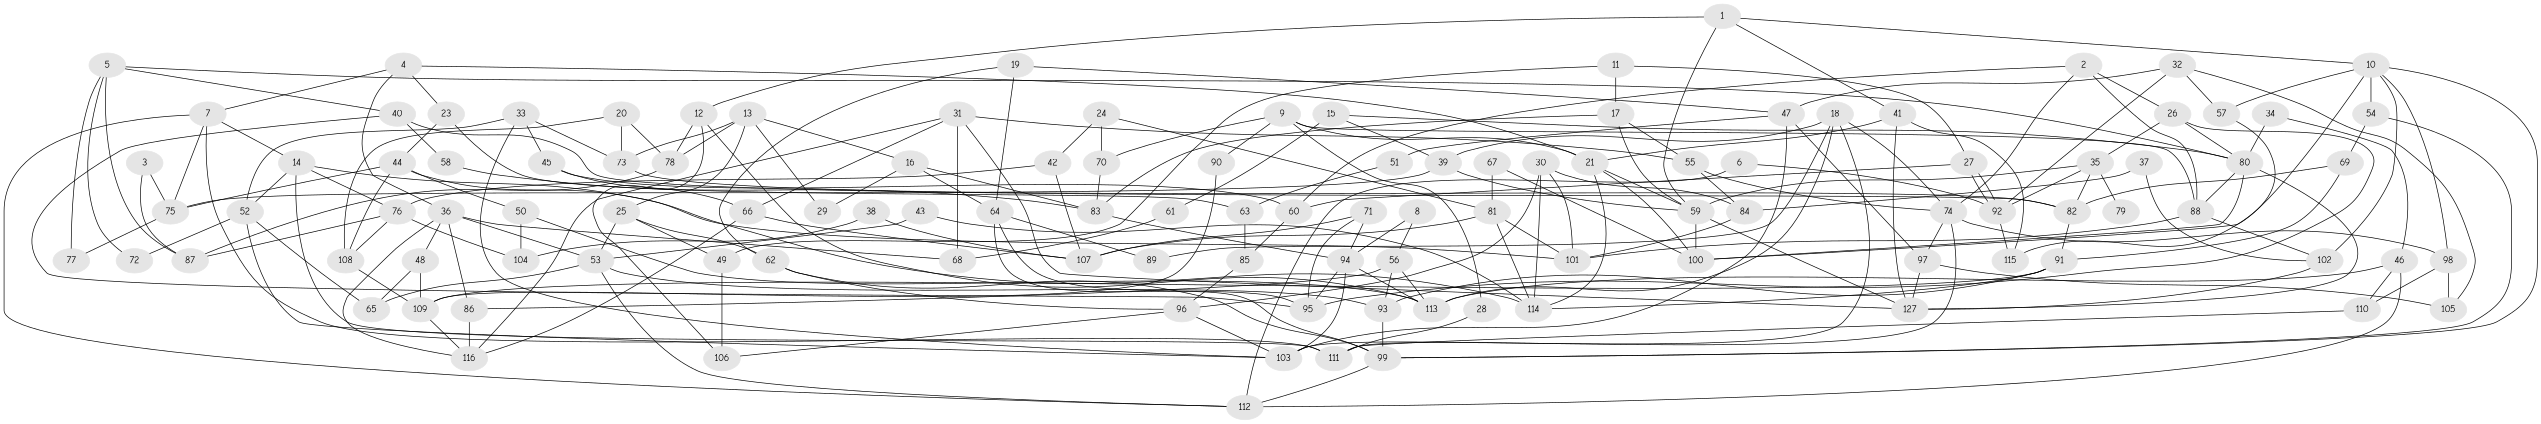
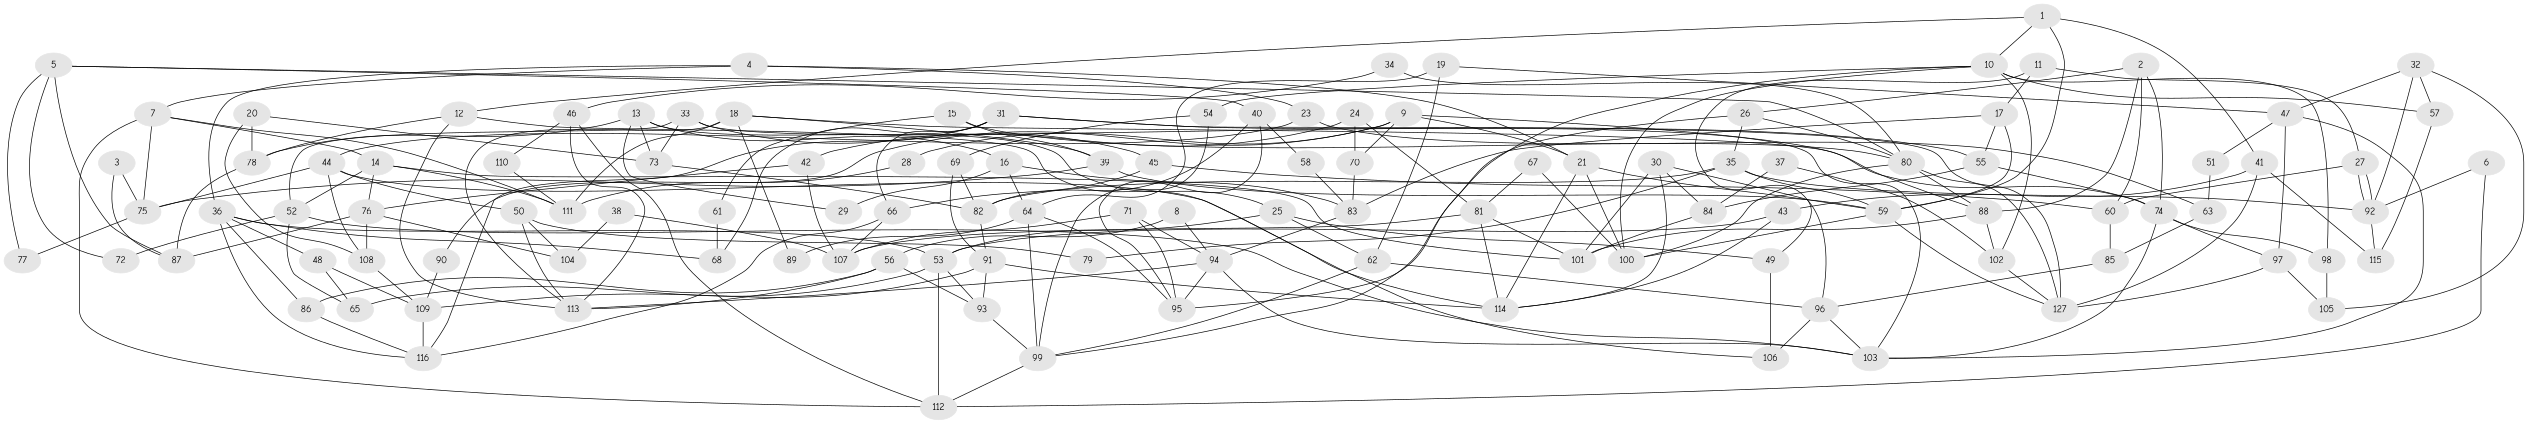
(1745, 142) -> (2024, 196)
none -> (815, 242)
(2405, 285) -> none
